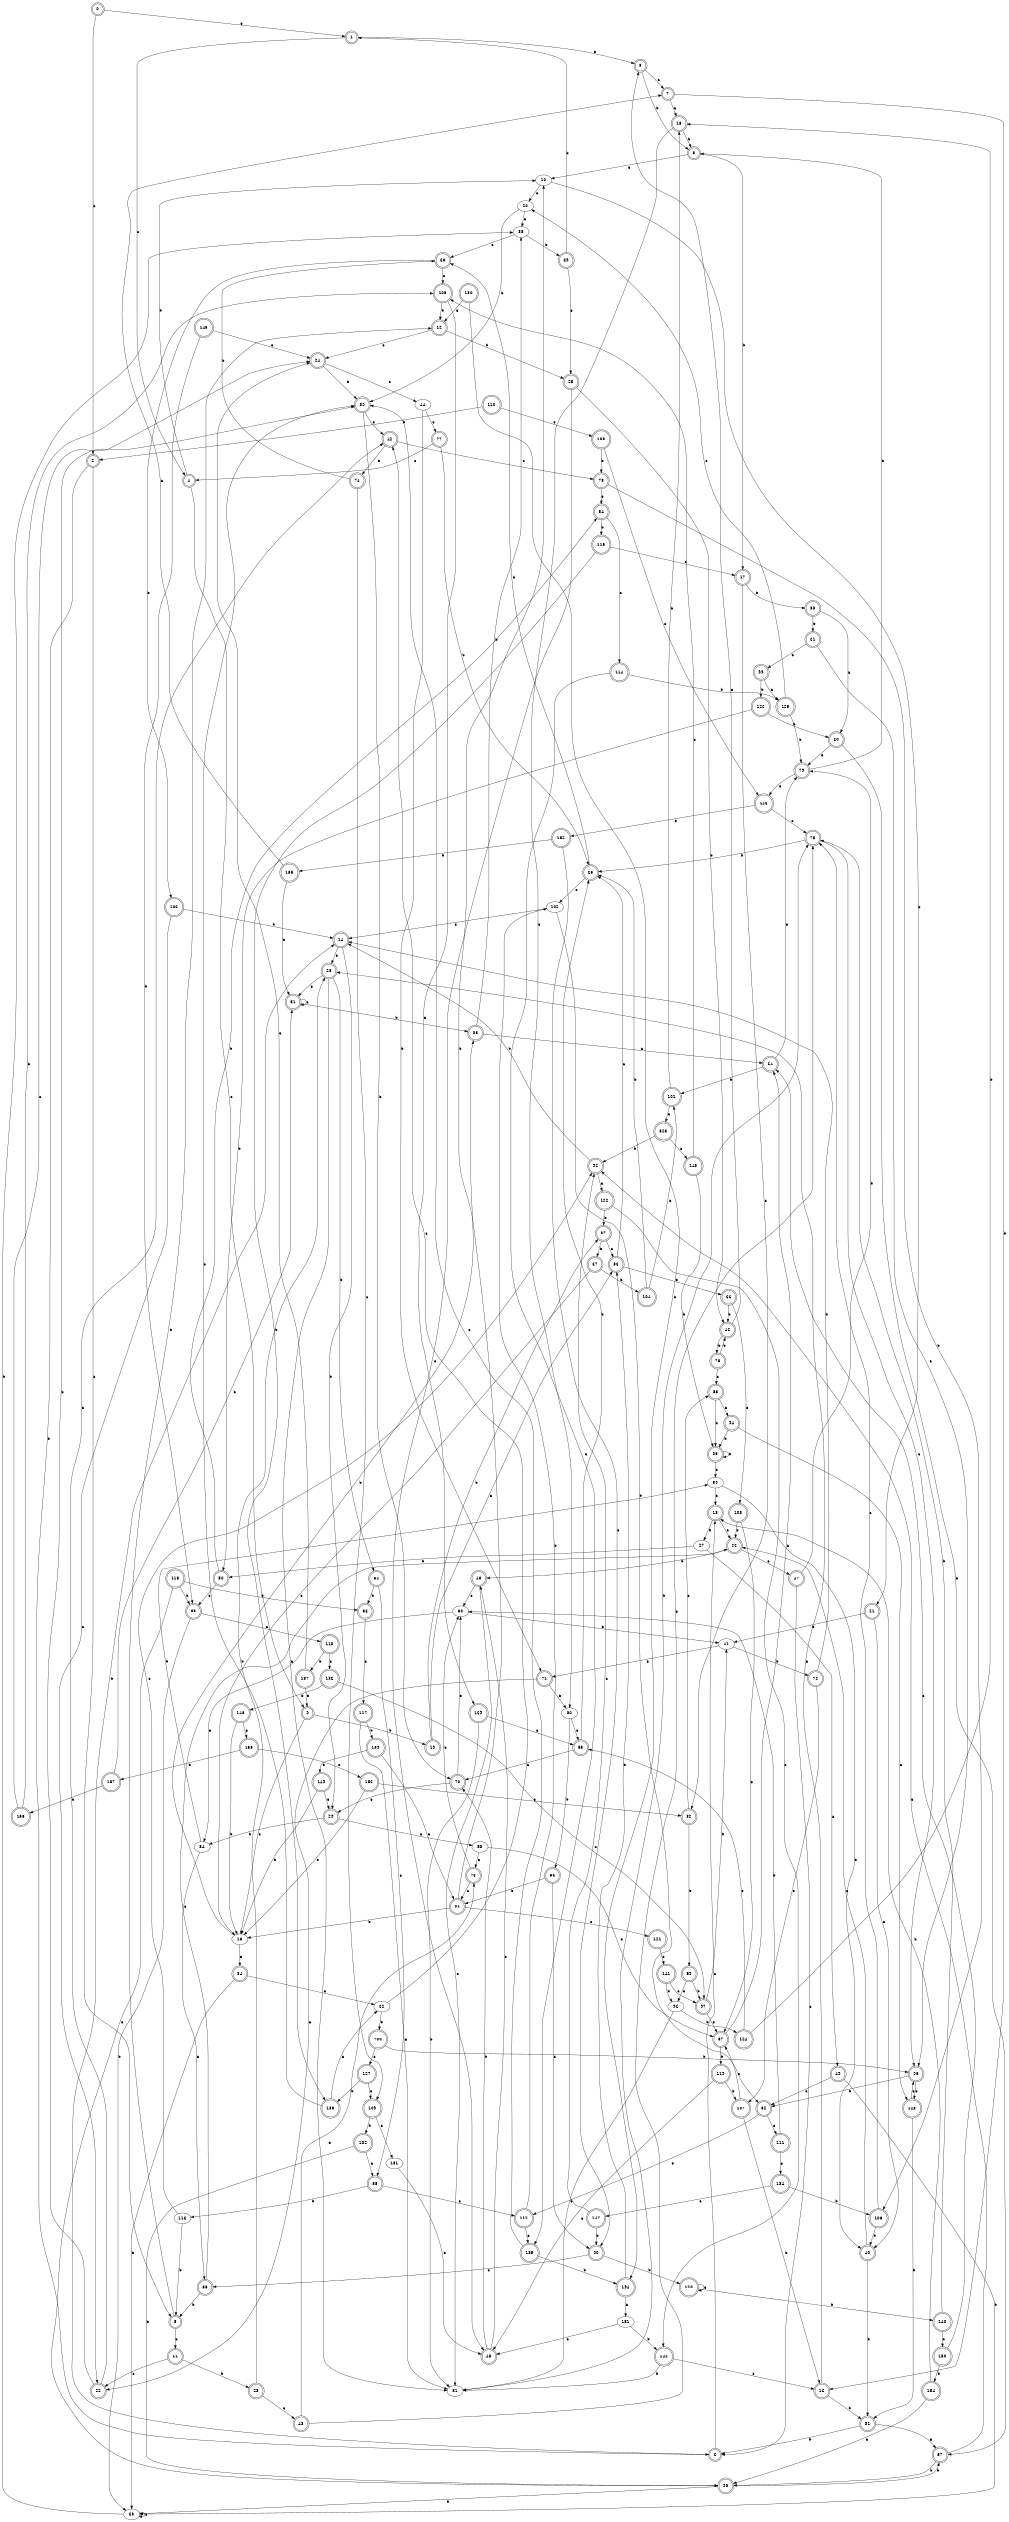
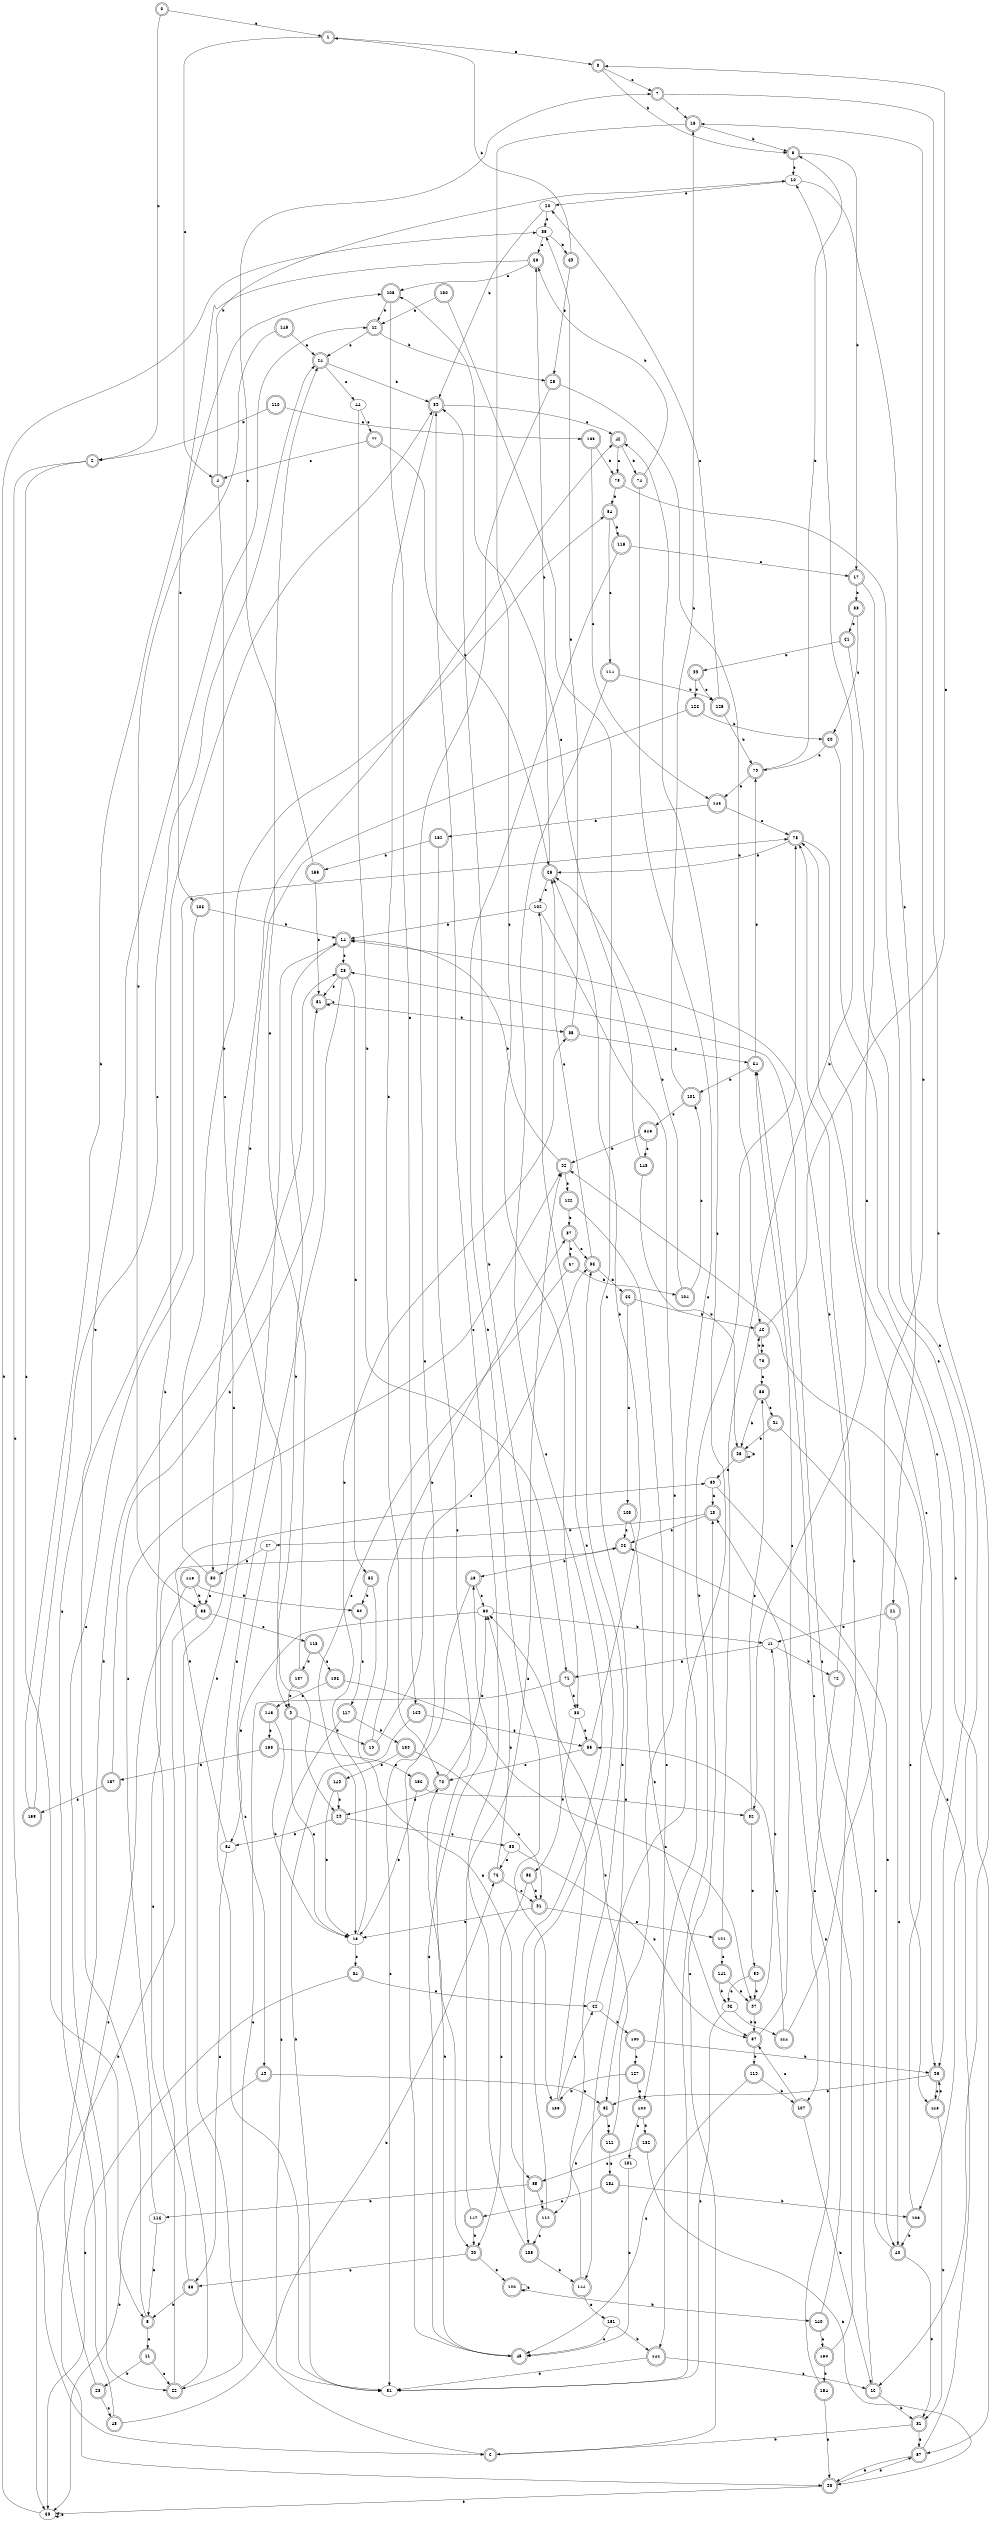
(459, 1039) -> (827, 1059)
(797, 1578) -> none
(378, 2039) -> (635, 2039)
(626, 2287) -> (582, 2287)
